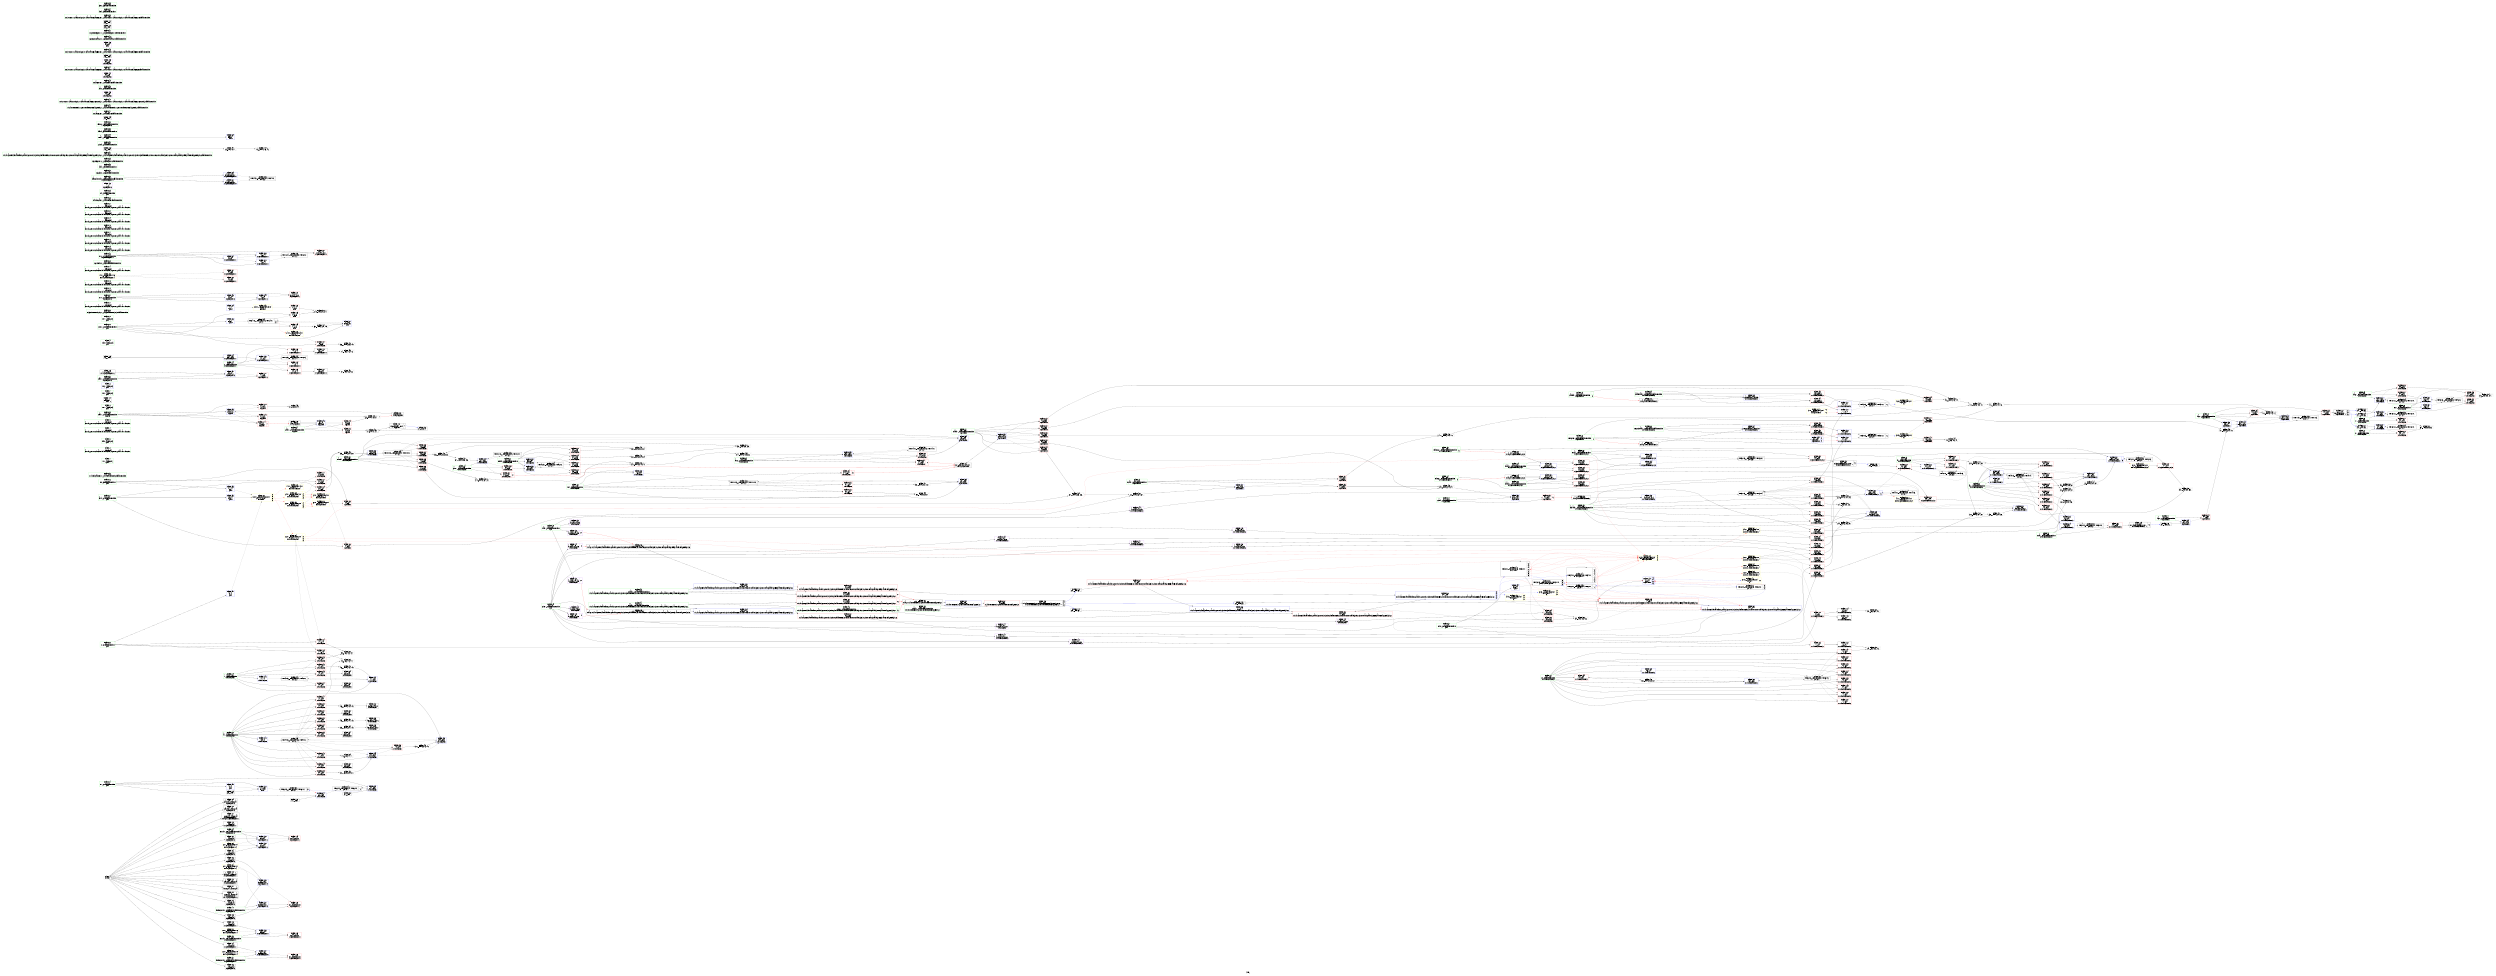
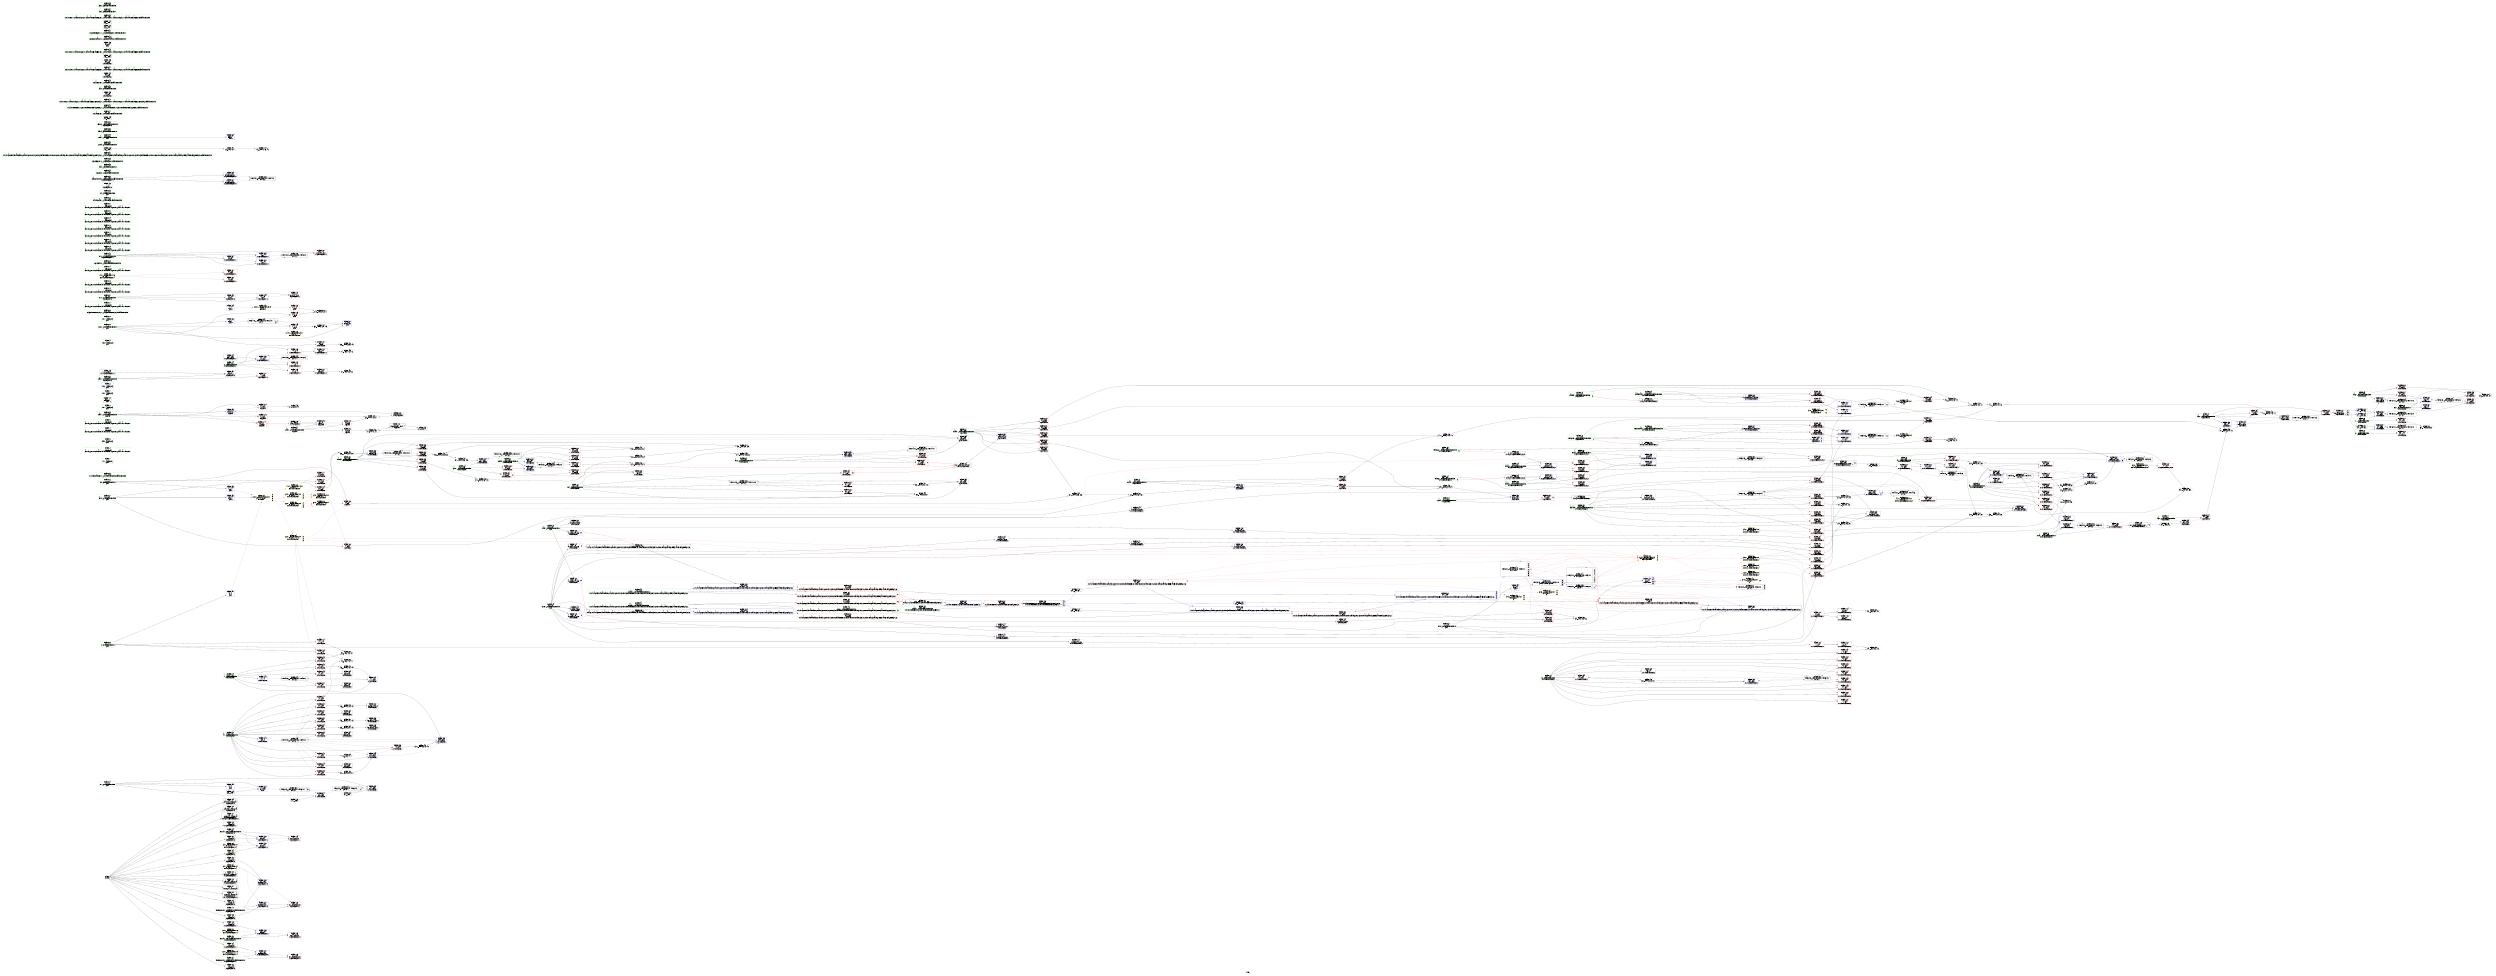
(108, 357) -> none
(347, 505) -> (347, 505)
